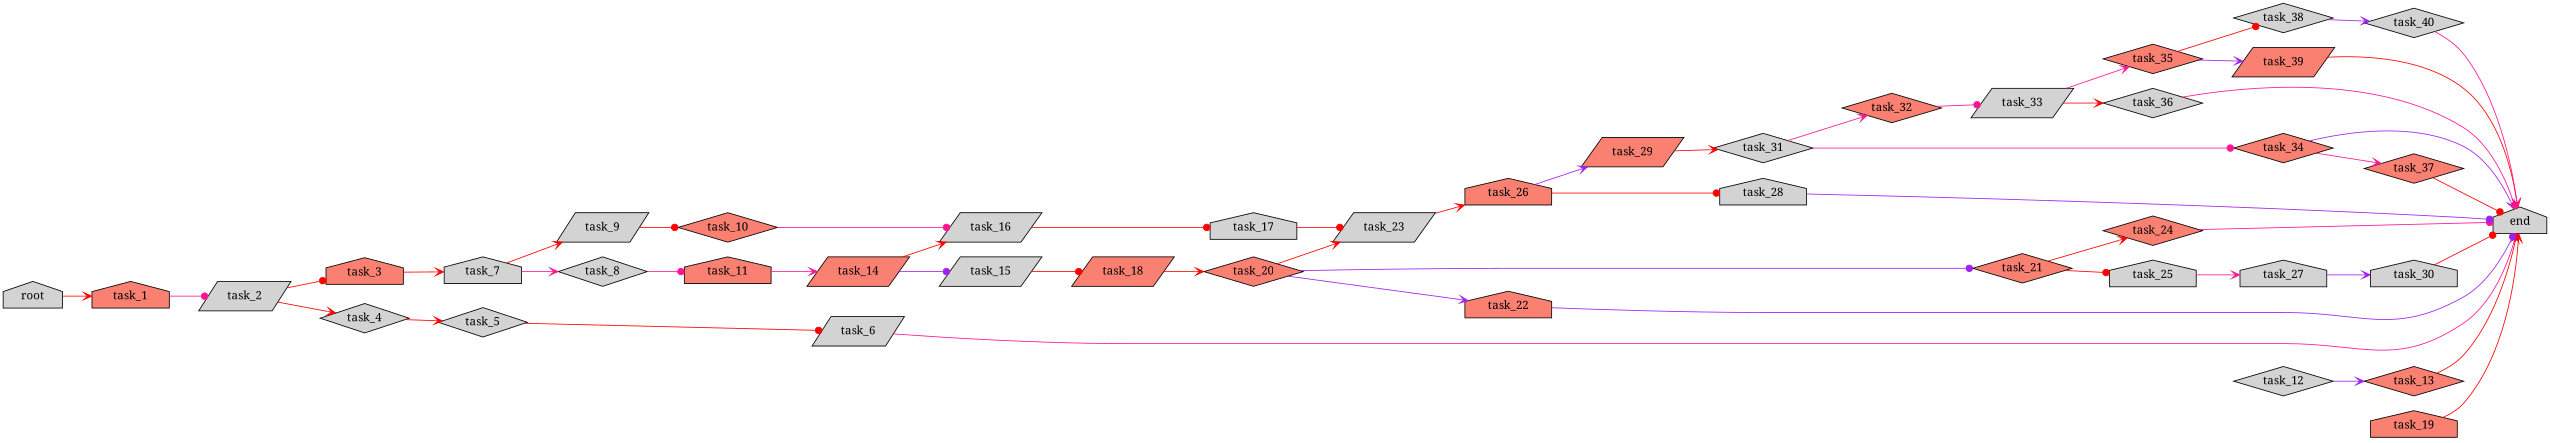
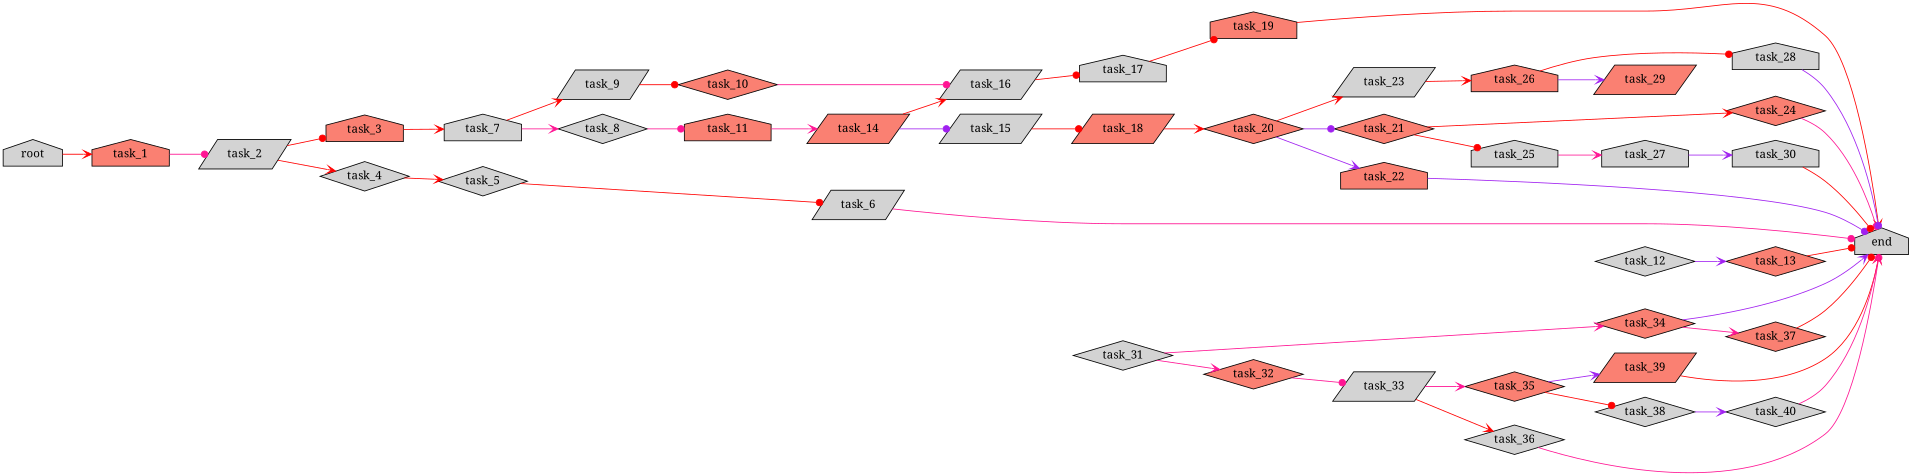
(2020, 148) -> (1380, 340)
(1692, 150) -> none
(1317, 227) -> (1180, 51)
(2489, 316) -> (1827, 252)
